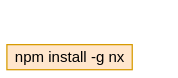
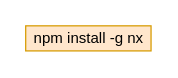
(69, 57) -> (88, 38)
